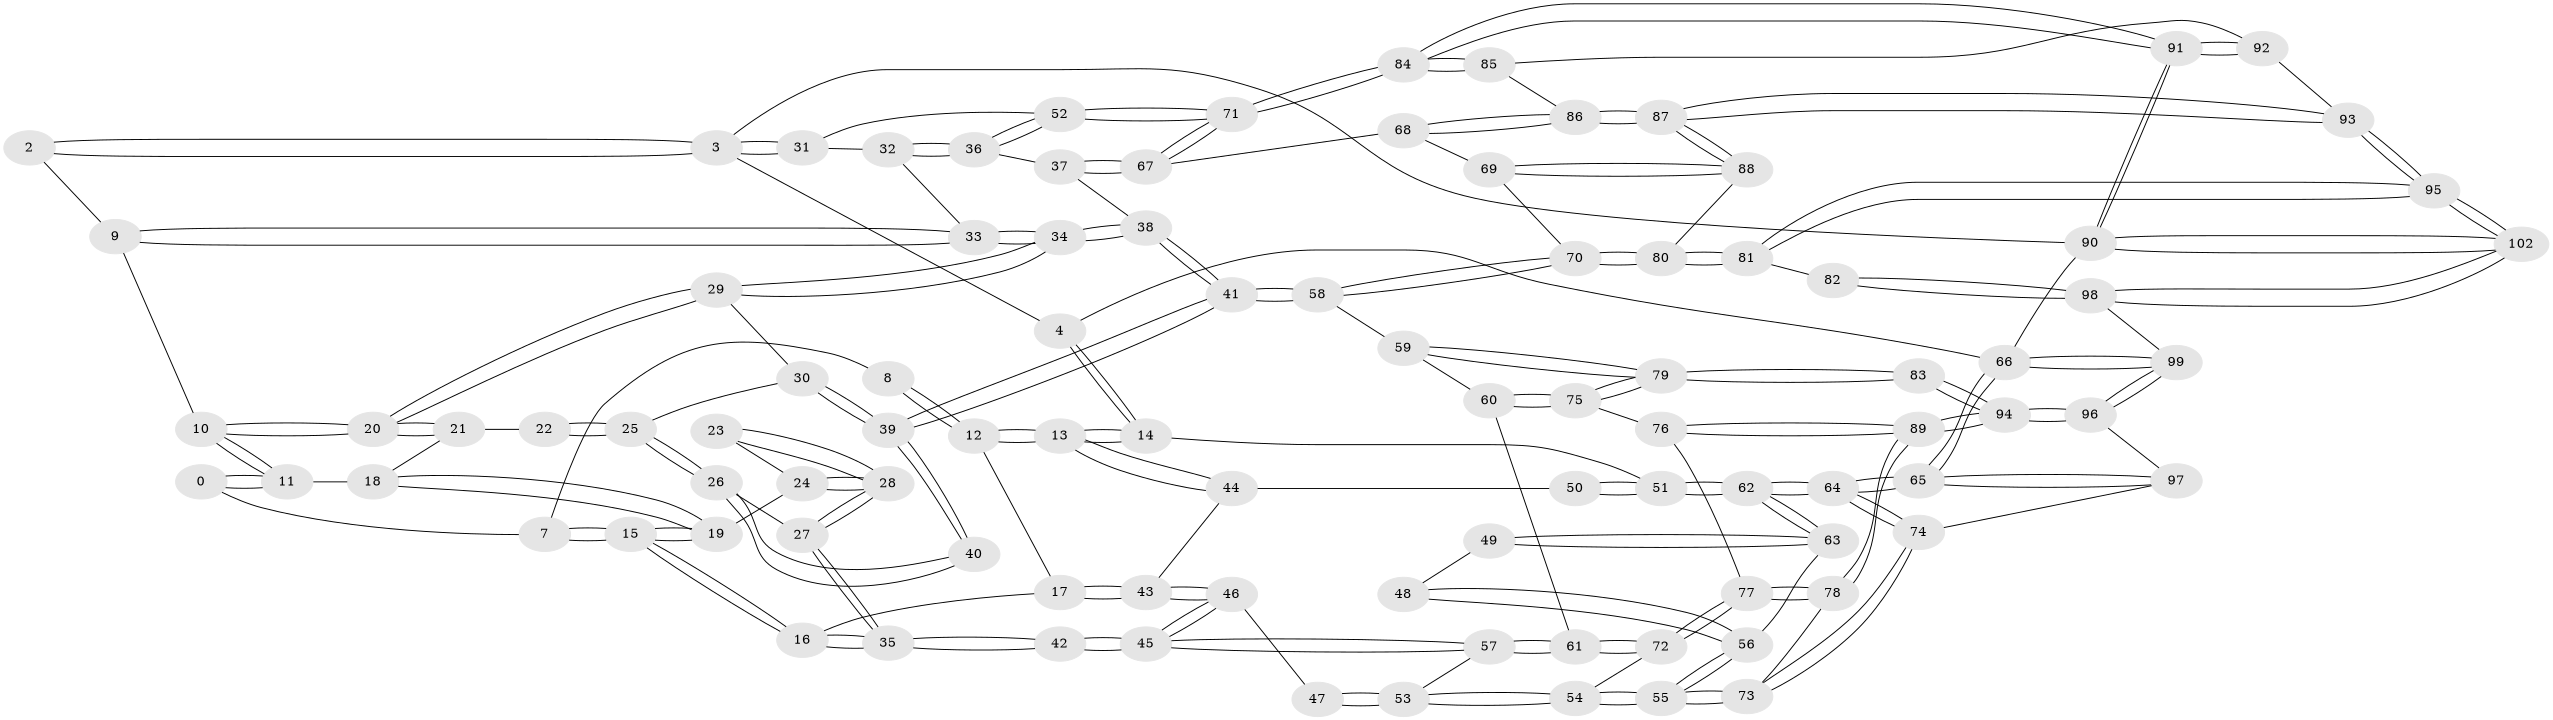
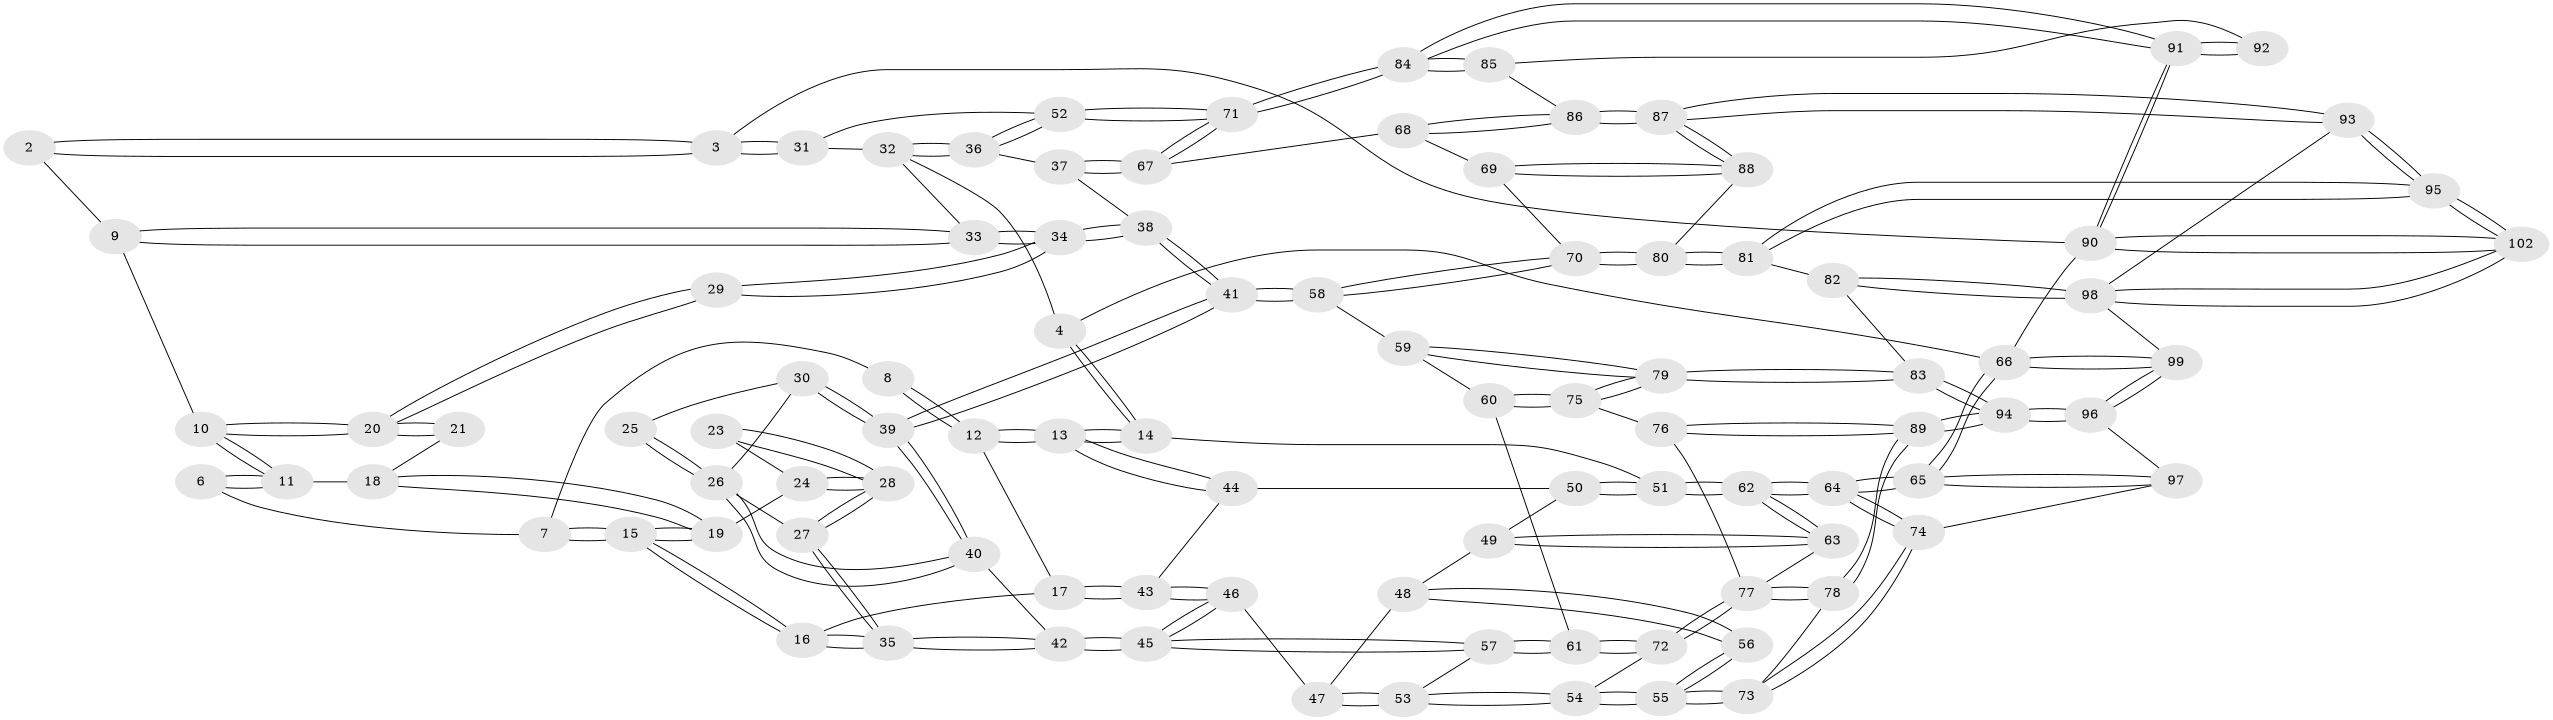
(2305, 84) -> (2219, 208)
(881, 235) -> (1004, 217)
none -> (1876, 328)
(759, 334) -> (758, 438)
(545, 429) -> none
(201, 482) -> (201, 482)
none -> (1535, 513)
(1790, 593) -> (1790, 567)
none -> (1018, 601)
none -> (1352, 658)
